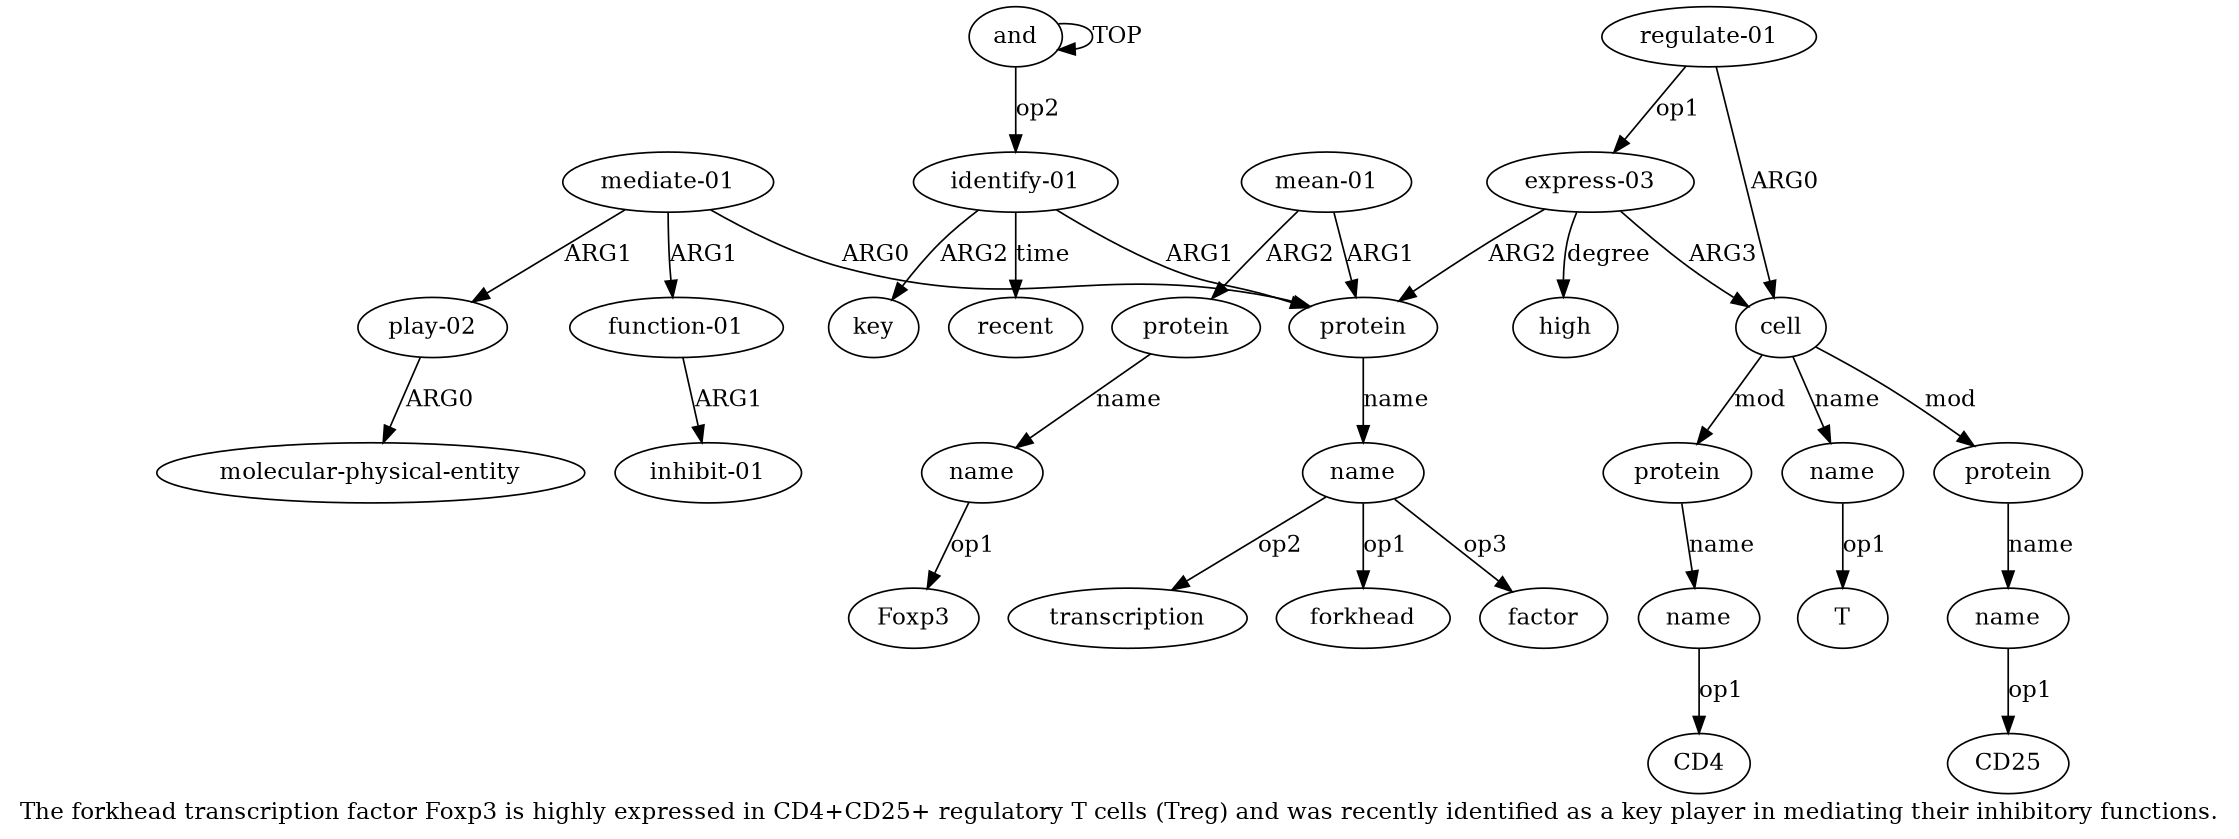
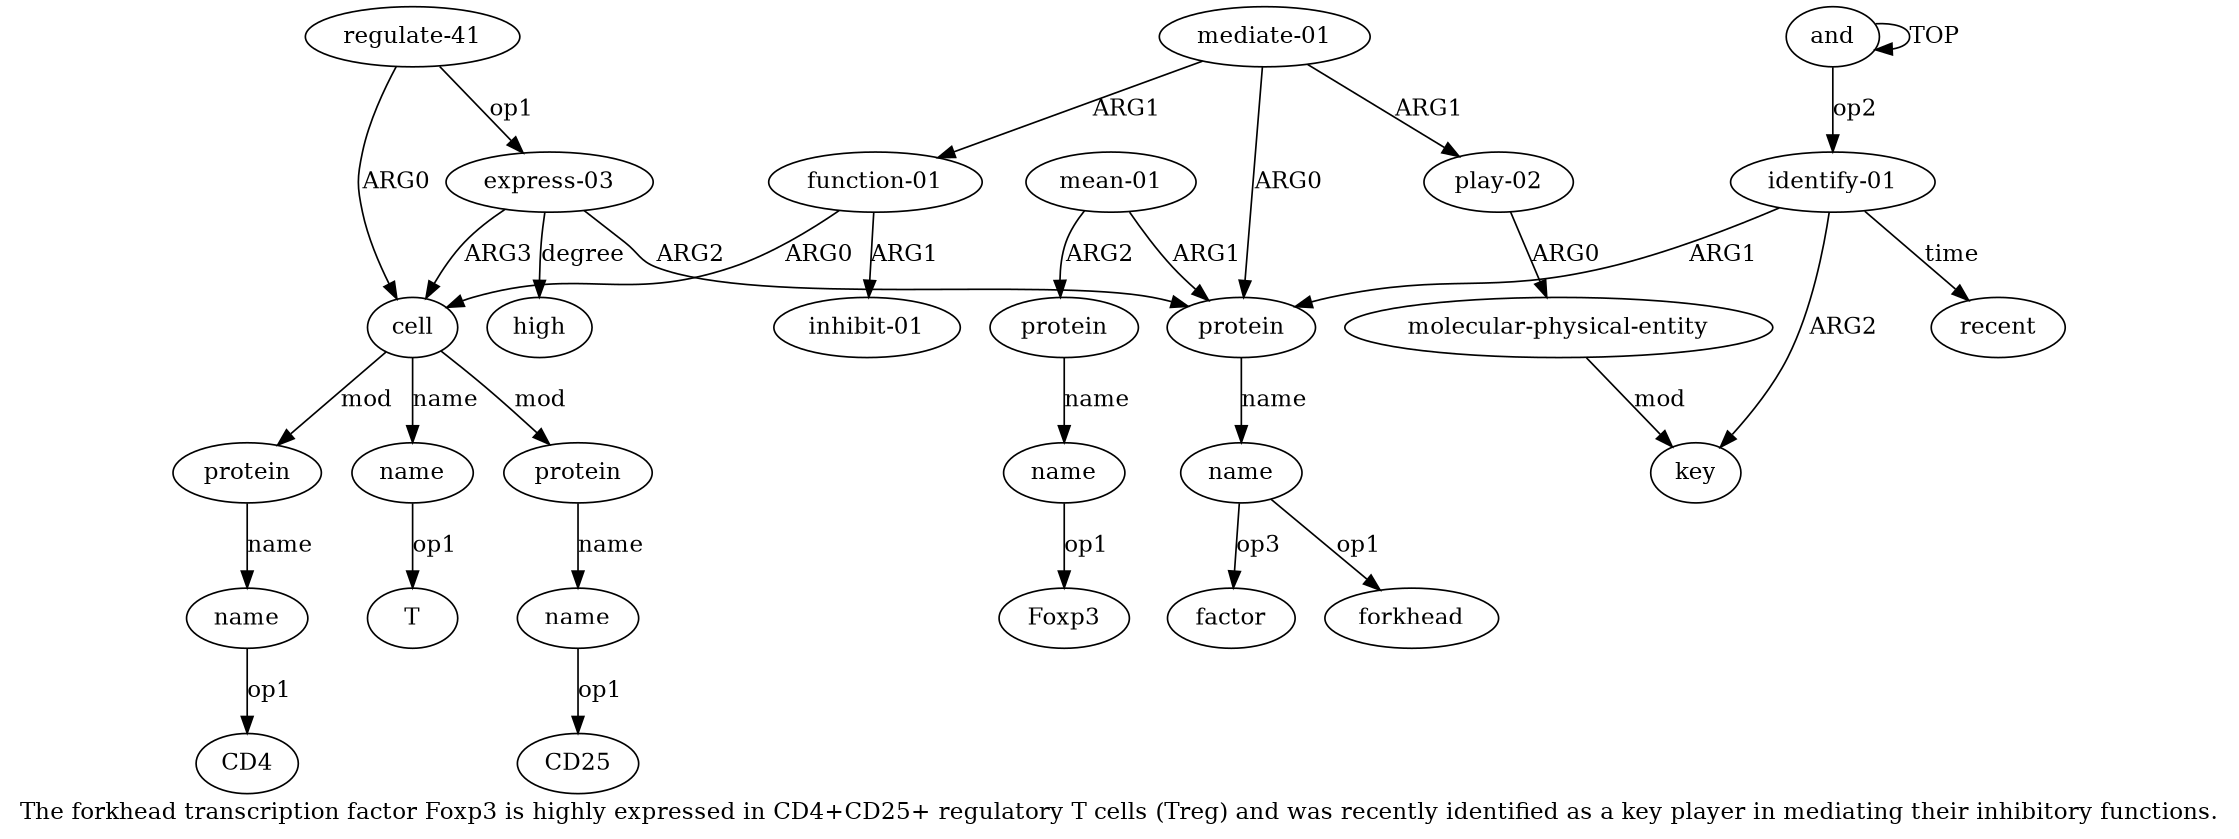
(1709, 37) -> (413, 37)
none -> (658, 283)
none -> (1623, 396)
(1128, 618) -> none
